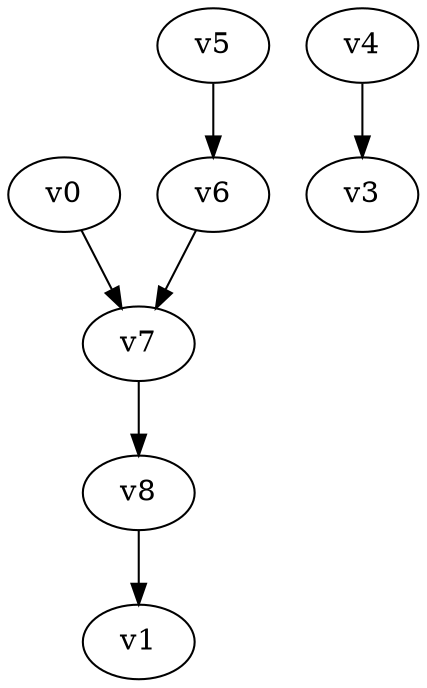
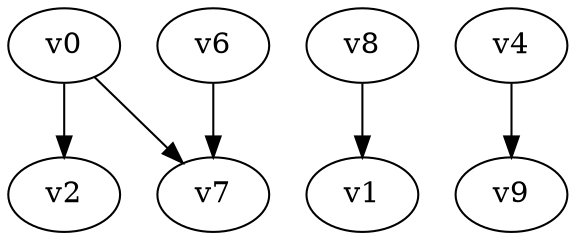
(213, 46) -> none
none -> (64, 195)
(362, 195) -> (511, 195)
(139, 408) -> none
